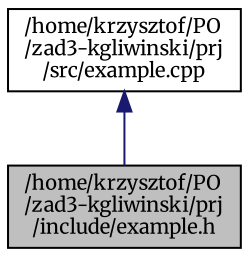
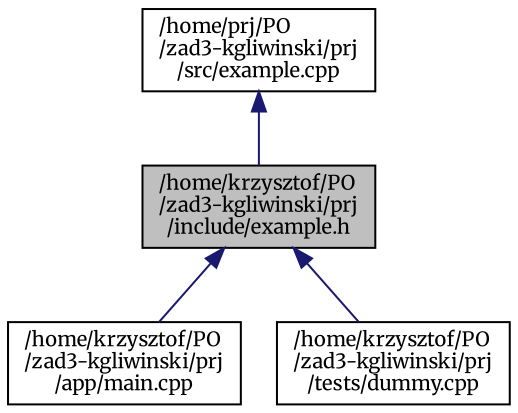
(124, 50) -> (259, 50)
none -> (124, 363)
none -> (393, 363)
